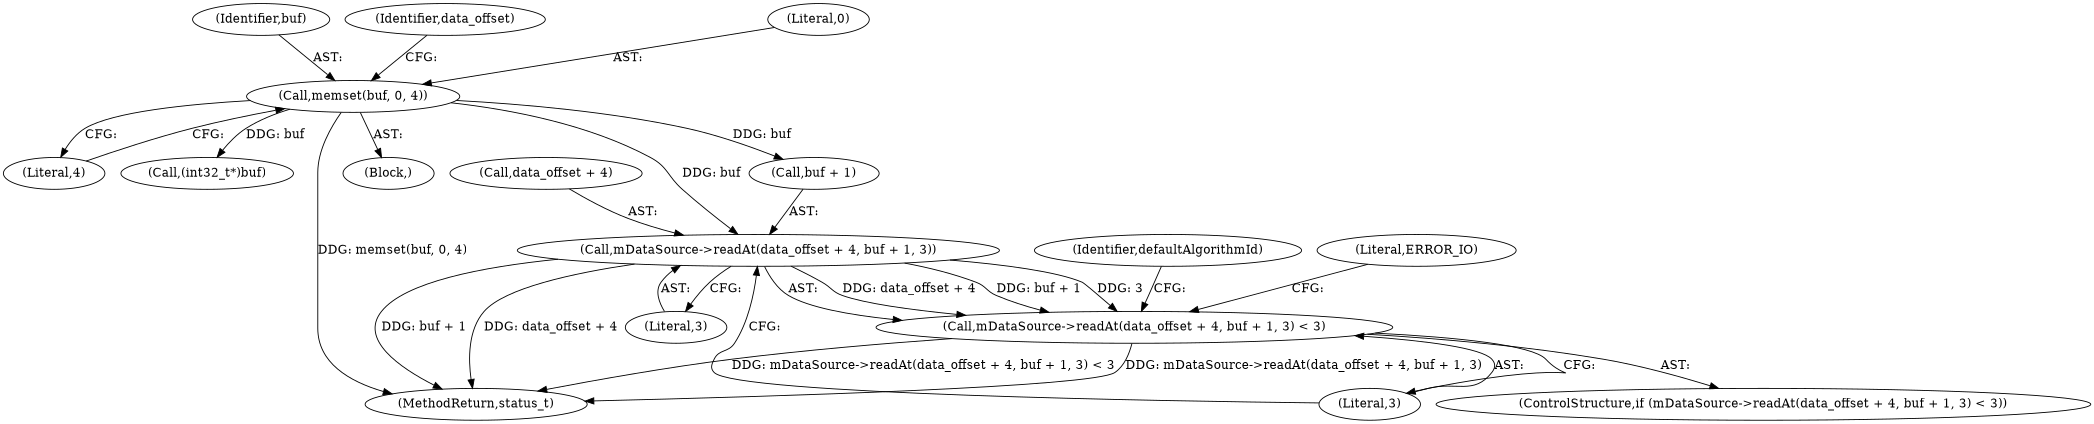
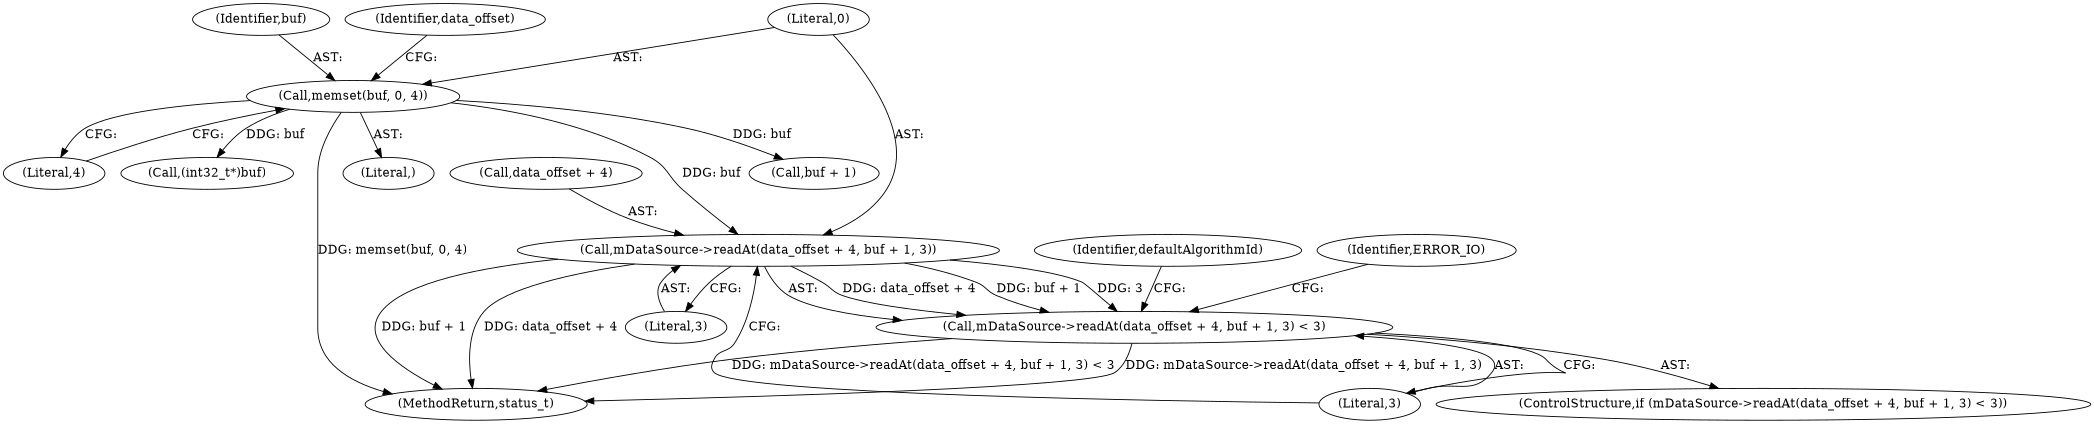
(389, 173) -> (389, 173)
(789, 208) -> (895, 139)
(1417, 250) -> (1417, 250)
